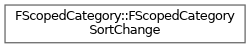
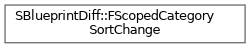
(125, 24) -> (125, 24)
